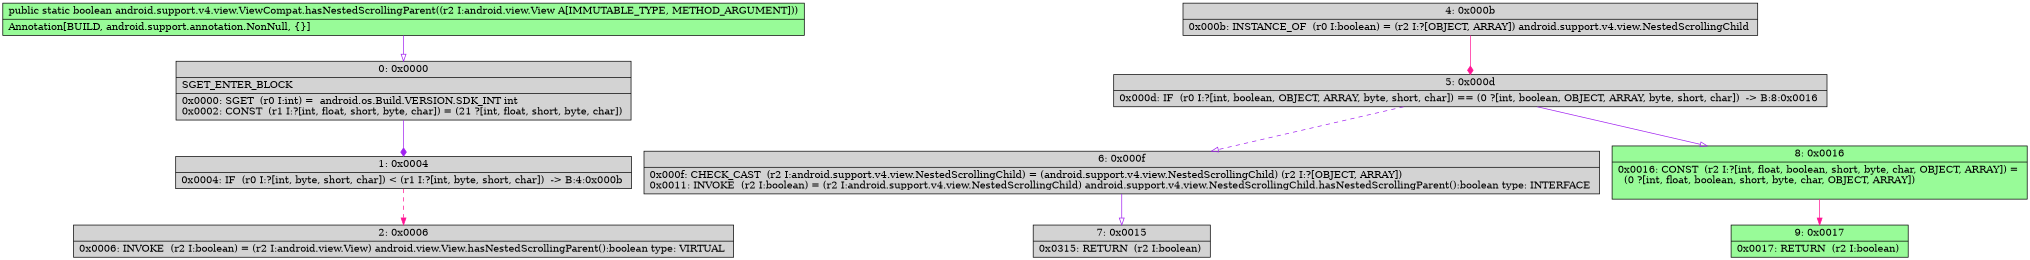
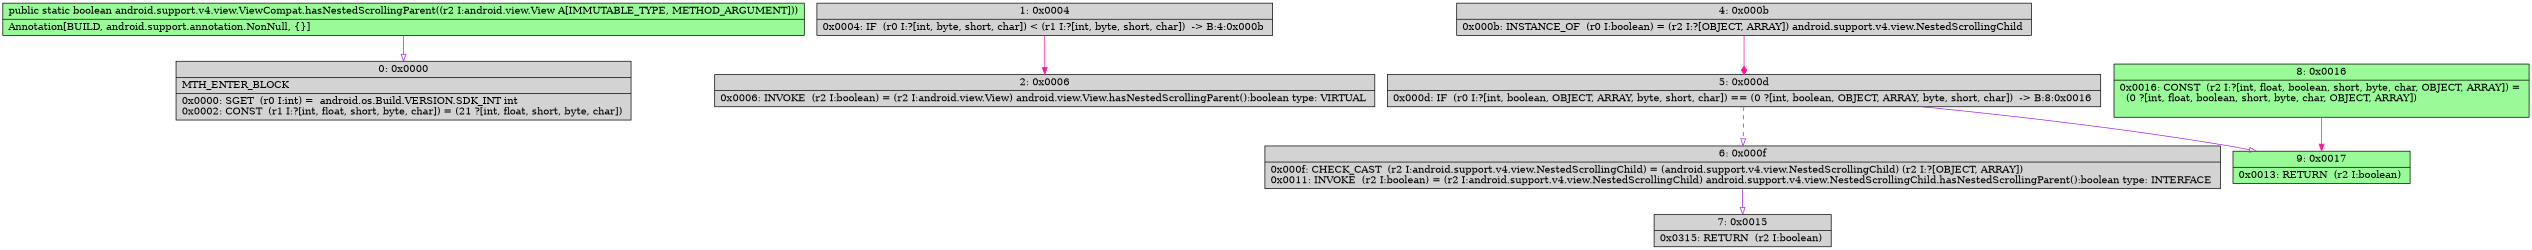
(237, 85) -> (236, 85)
(1619, 126) -> (2086, 125)
(404, 134) -> none
(404, 203) -> (1045, 51)
(1820, 249) -> (2322, 175)
